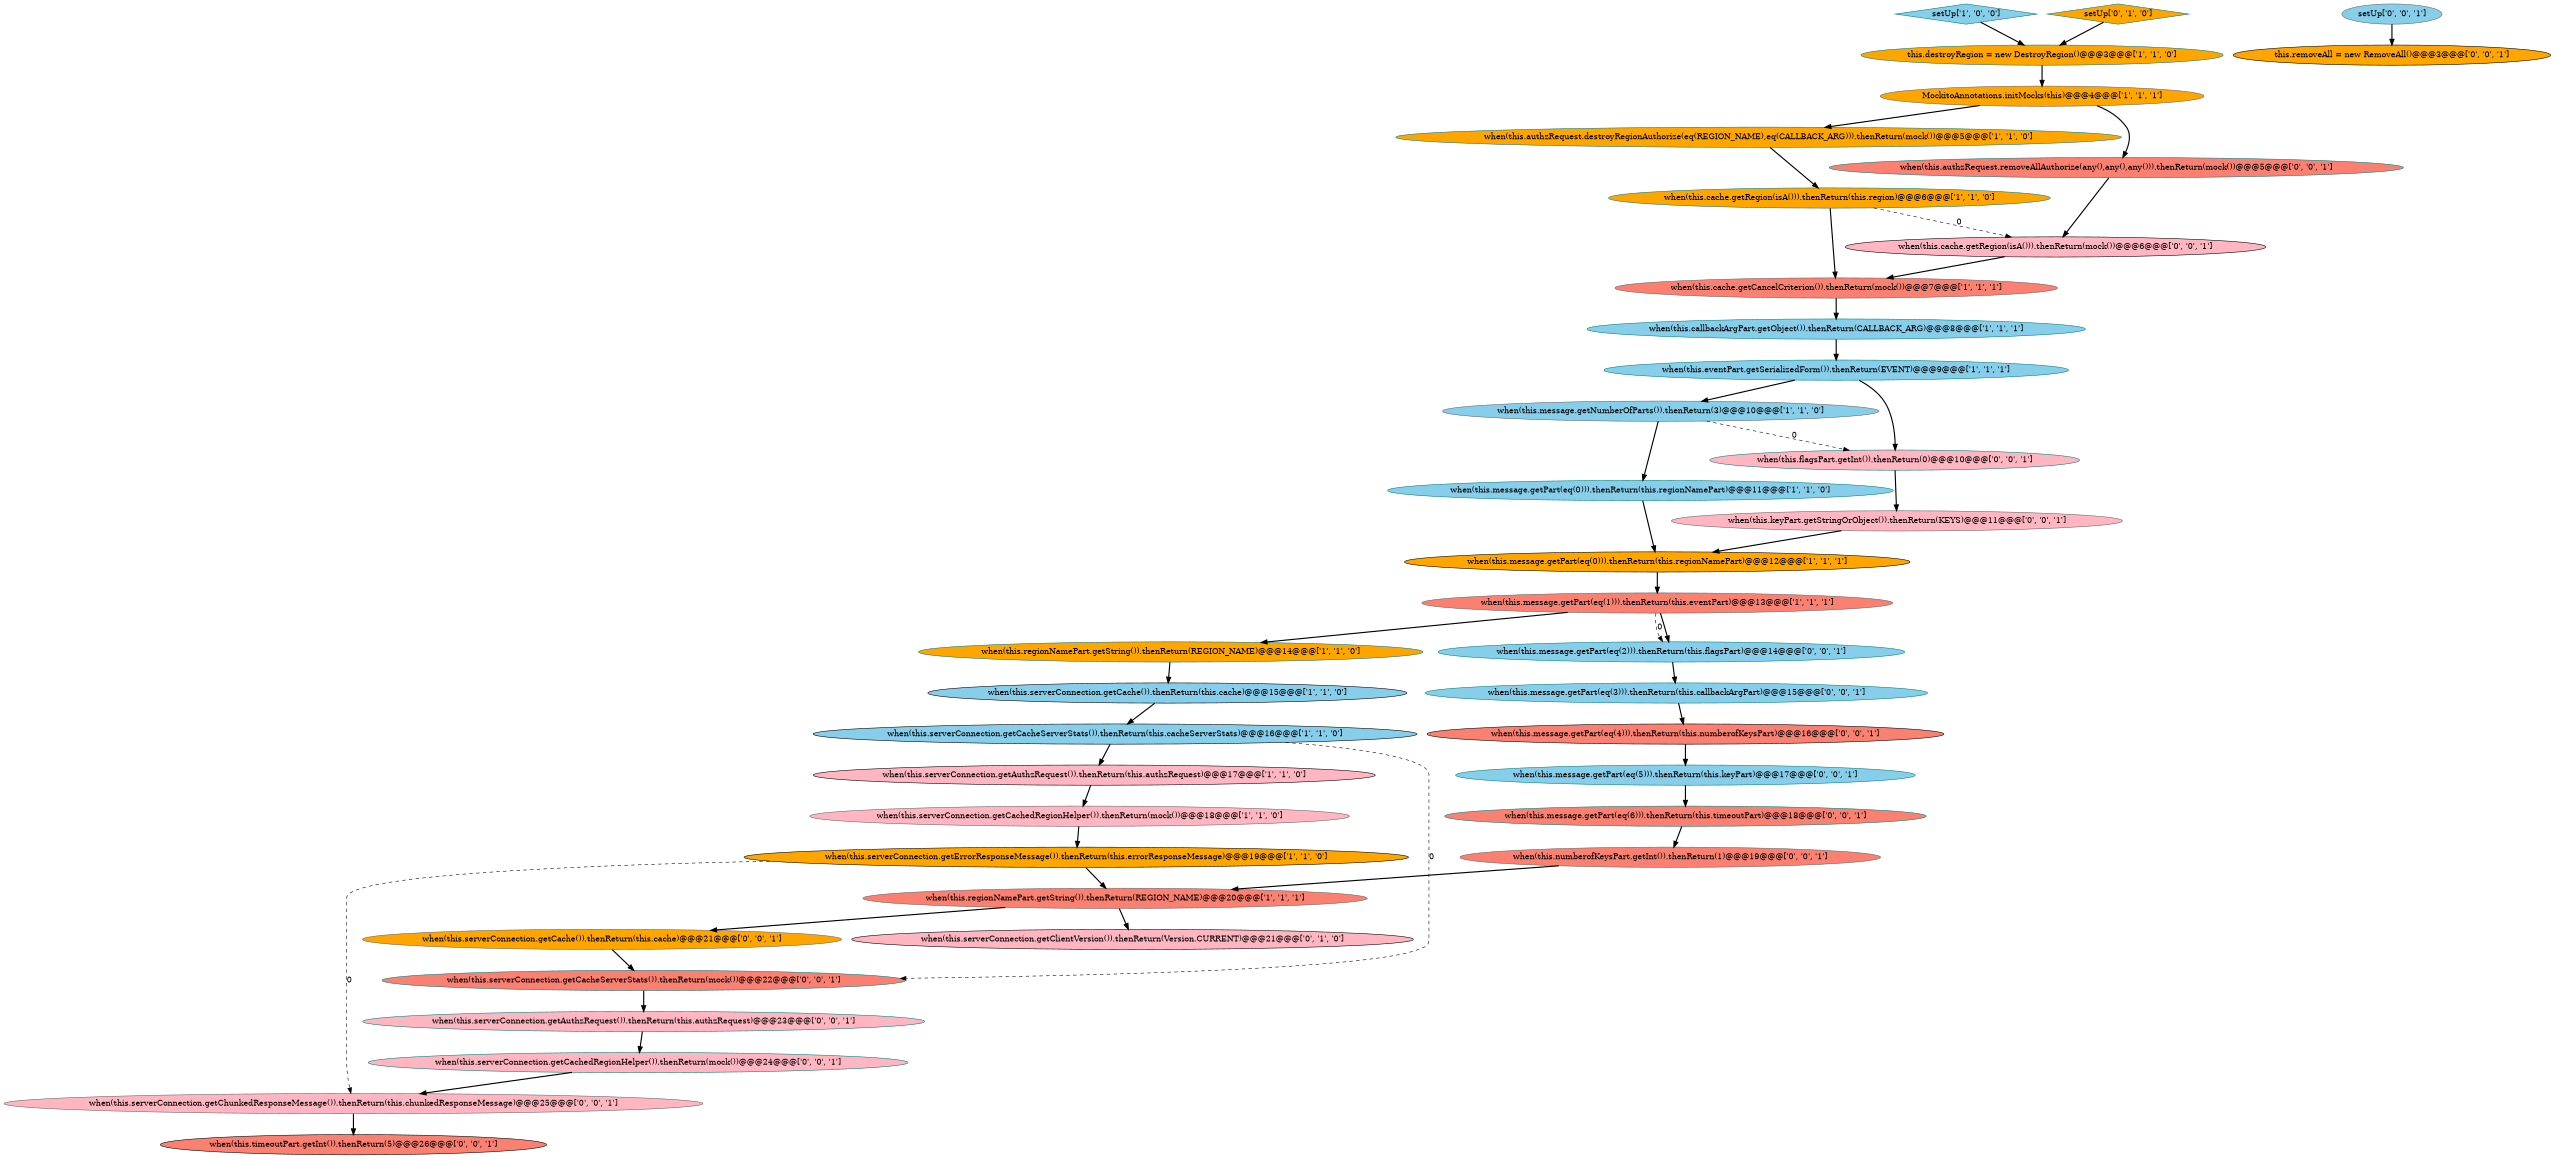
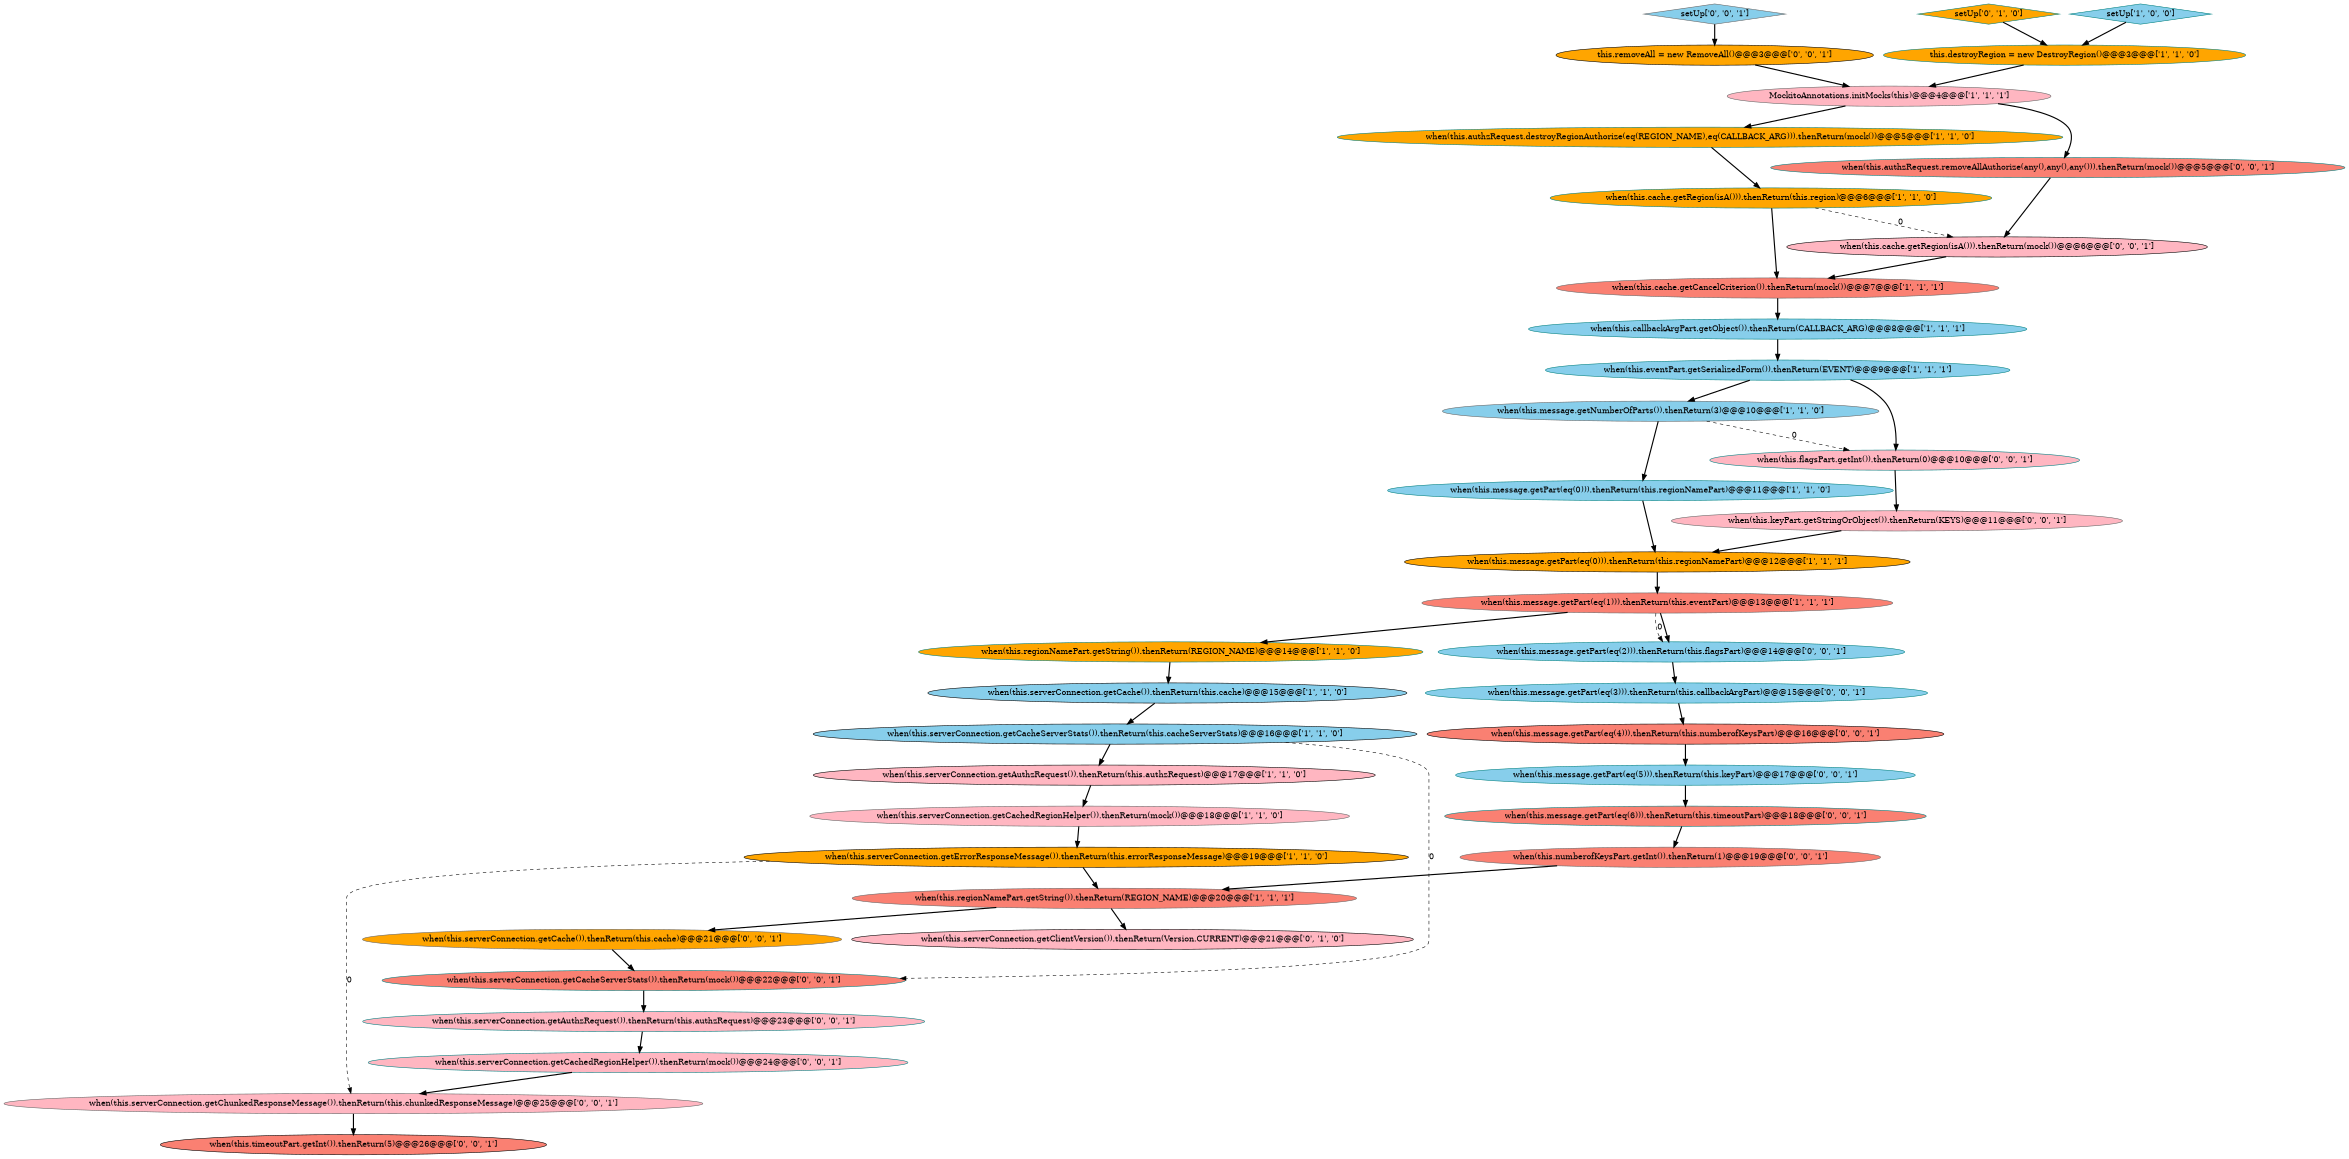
(2392, 14) -> (1715, 14)
none -> (1799, 75)
(2042, 96) -> (1889, 96)
